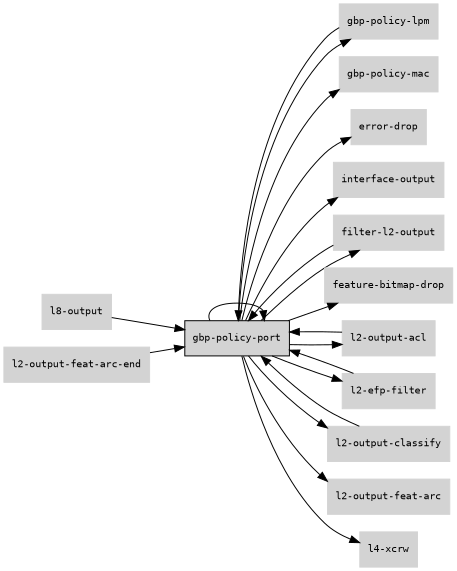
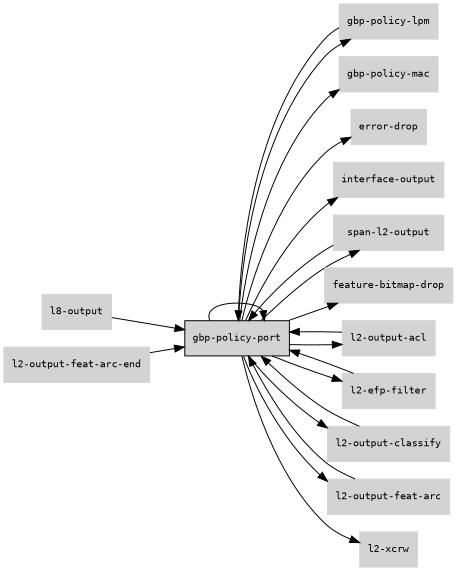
(389, 233) -> (389, 233)
none -> (295, 431)
(389, 550) -> (389, 550)
